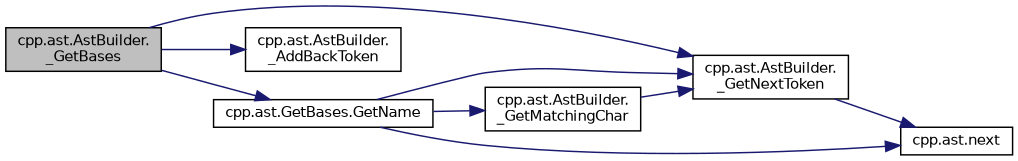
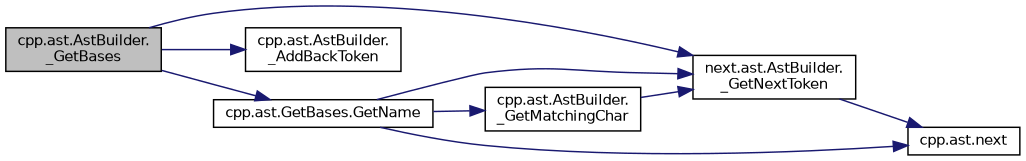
(771, 77) -> (774, 77)
